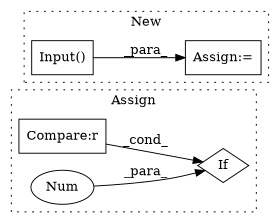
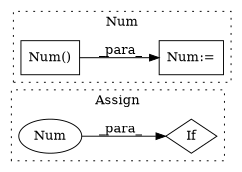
(146, 22) -> (122, 22)
(62, 58) -> (50, 58)
(223, 58) -> (191, 58)
(62, 136) -> none
